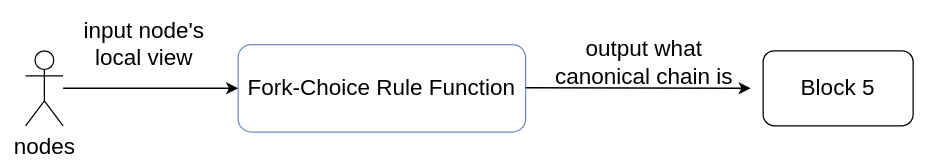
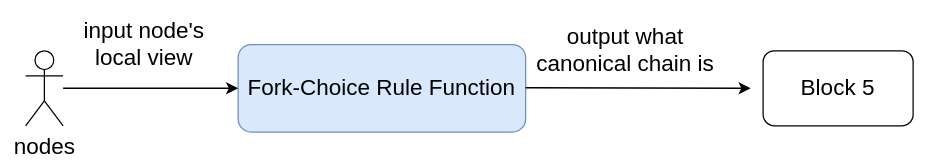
(644, 63) -> (626, 51)
(382, 88) -> (382, 88)
